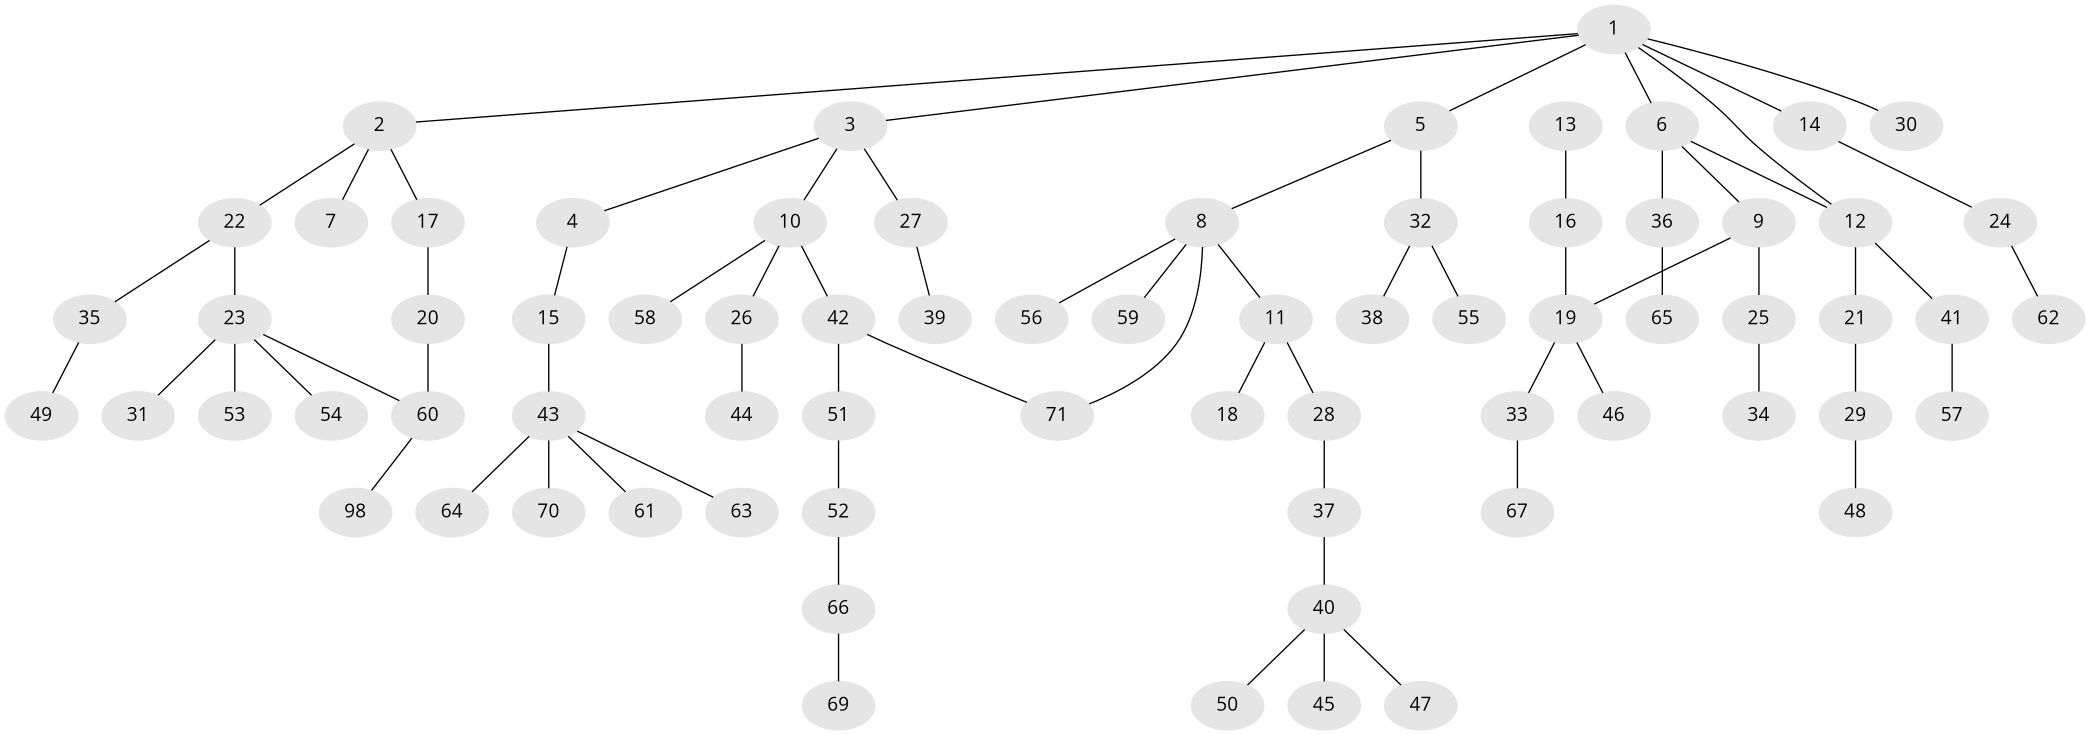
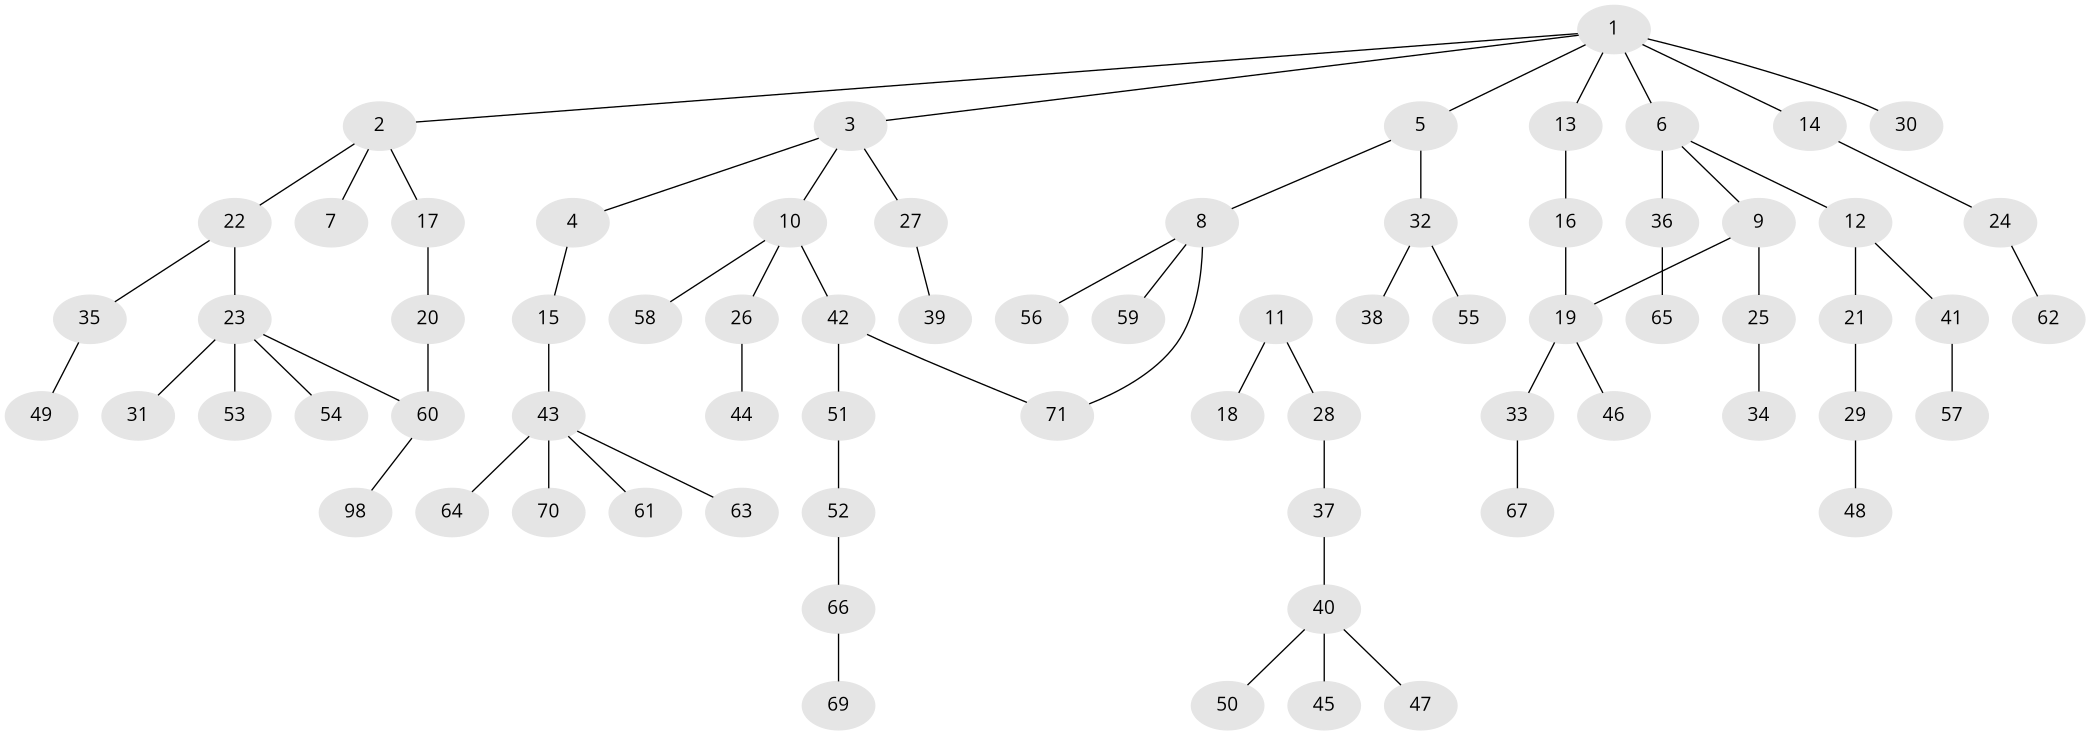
(1735, 125) -> (1590, 78)
(1239, 271) -> none
